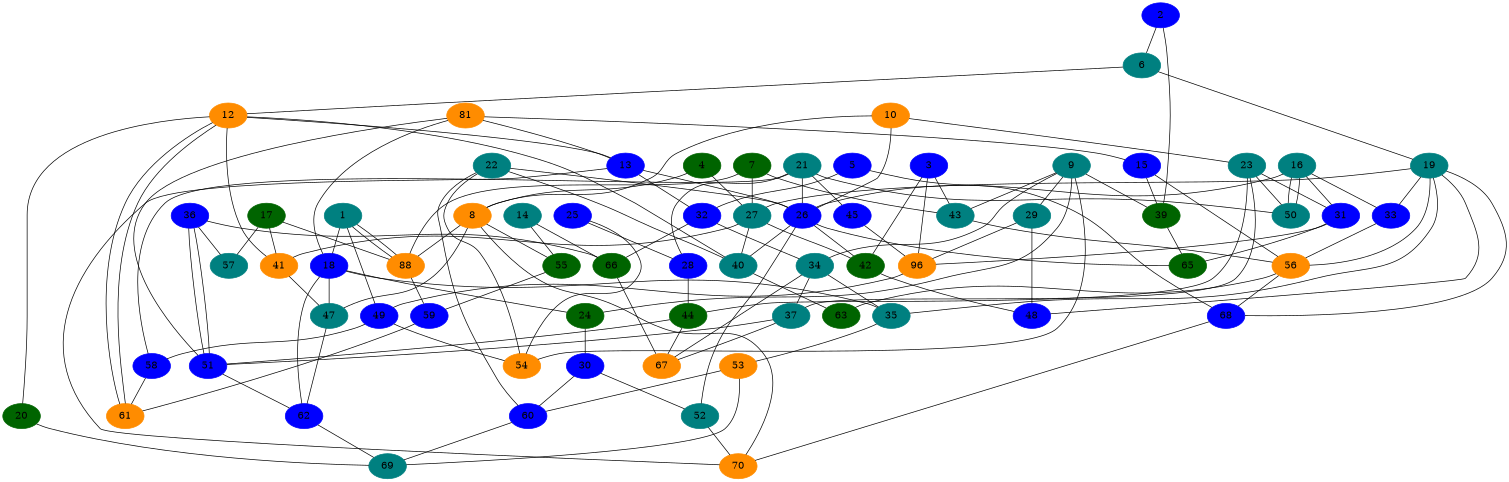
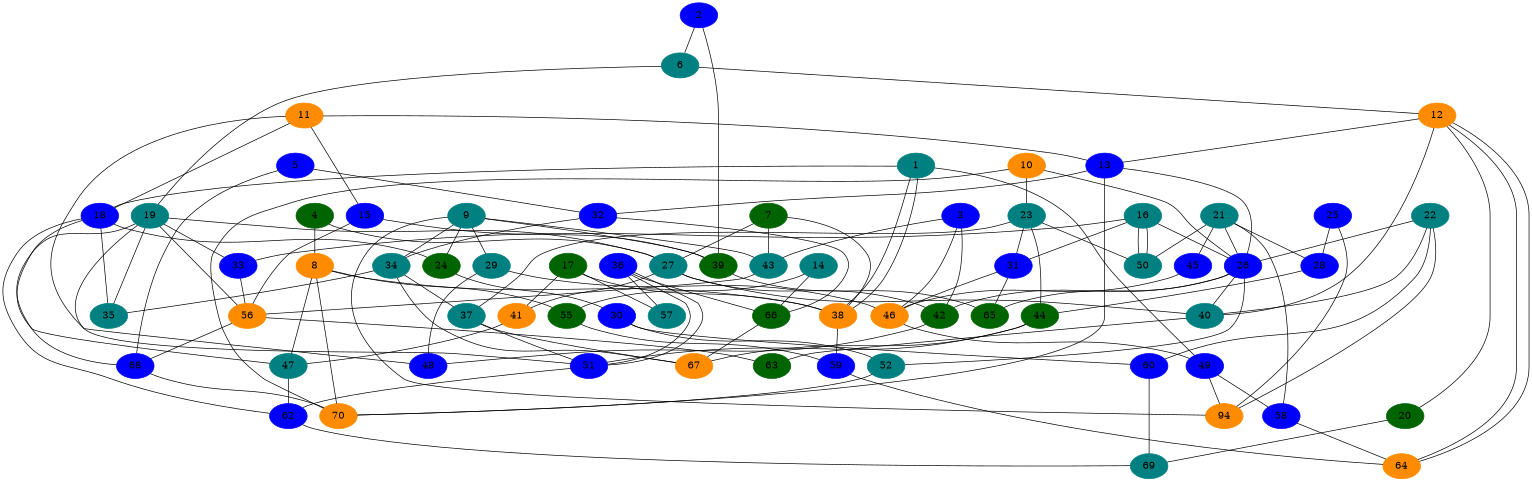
(466, 116) -> (304, 116)
(675, 154) -> (496, 180)
(231, 198) -> none
(406, 266) -> (838, 316)
(917, 266) -> (890, 316)
(522, 366) -> (1224, 416)
(738, 366) -> none
(125, 416) -> (1402, 466)
